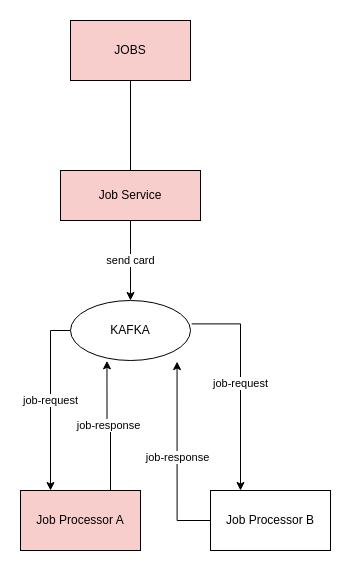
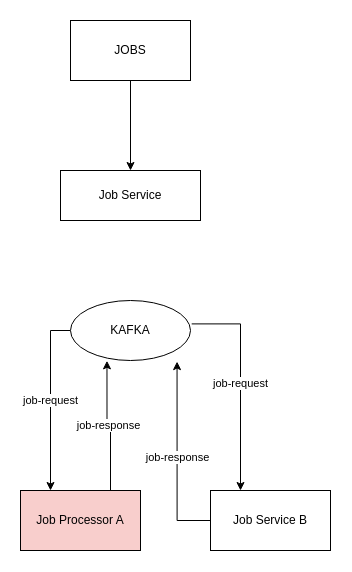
(131, 51) -> (131, 51)
(131, 165) -> (131, 162)
(131, 196) -> (131, 196)
(131, 257) -> none
(271, 521) -> (271, 521)
